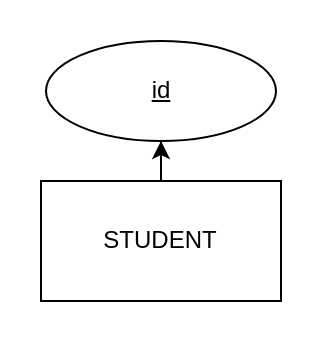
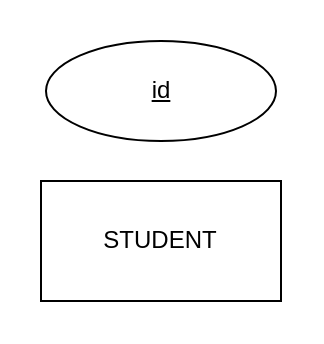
(161, 154) -> none
